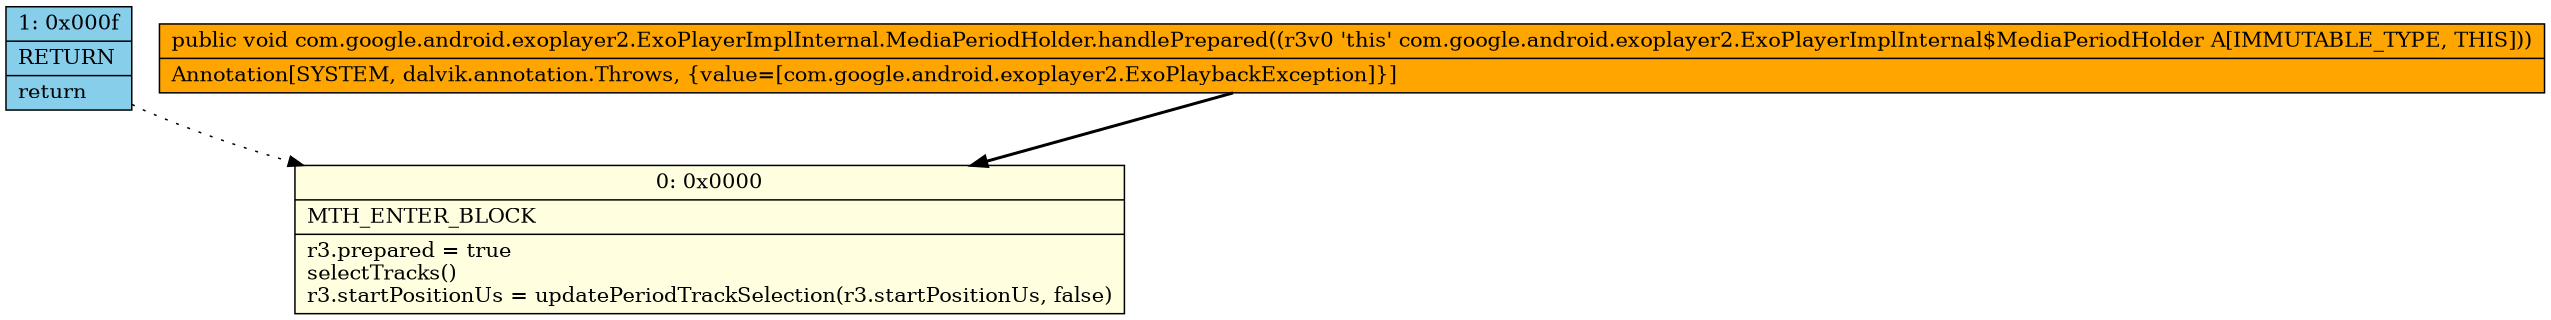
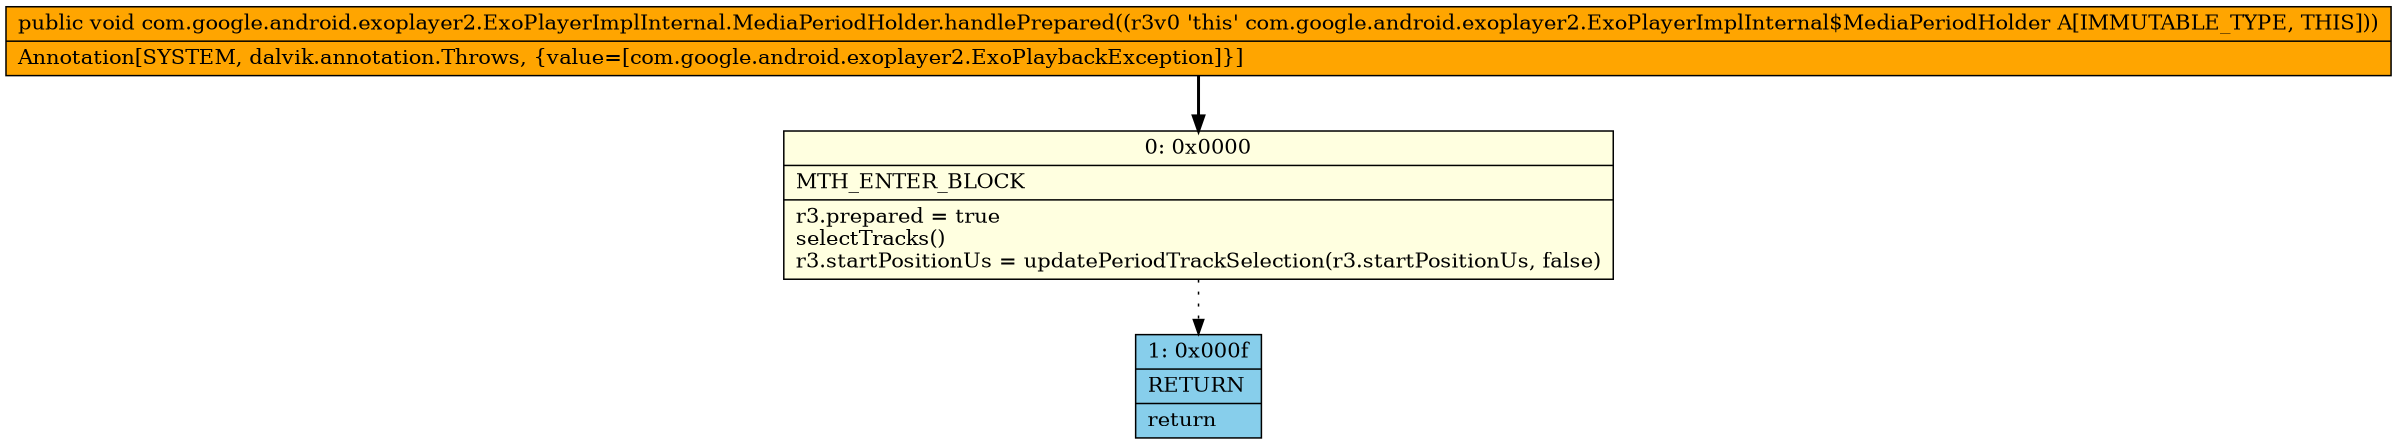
(209, 136) -> (1199, 299)
